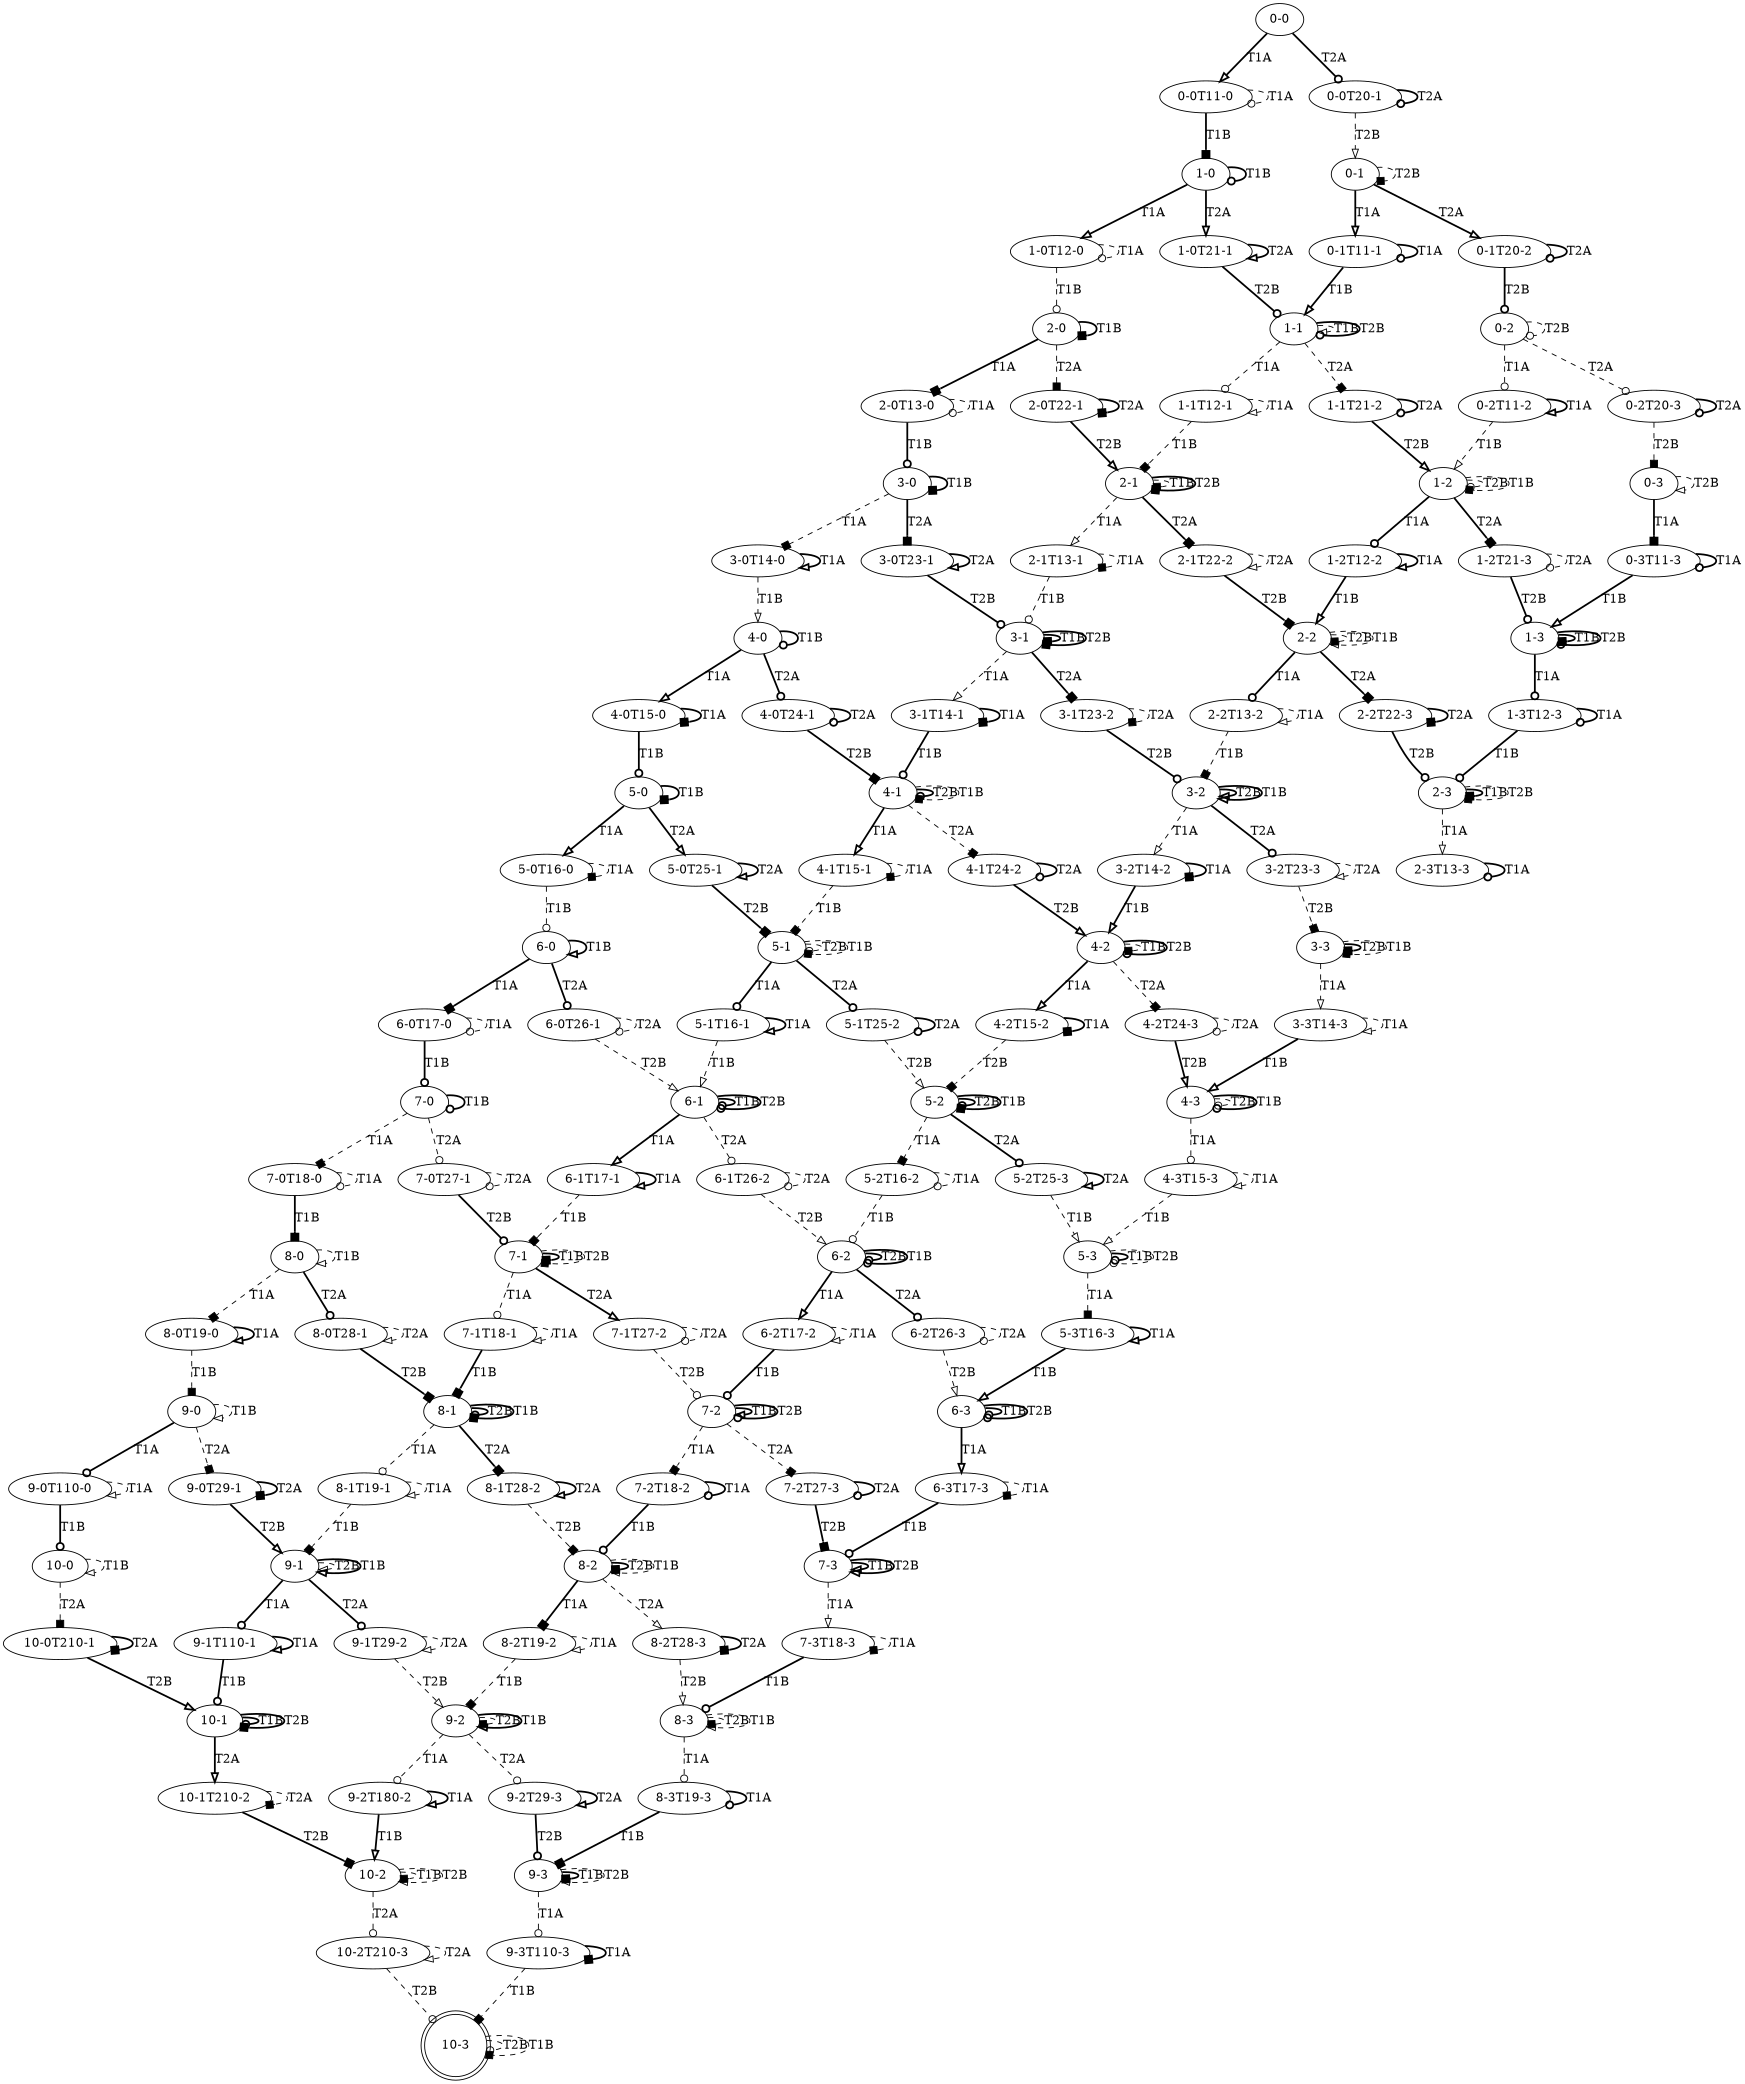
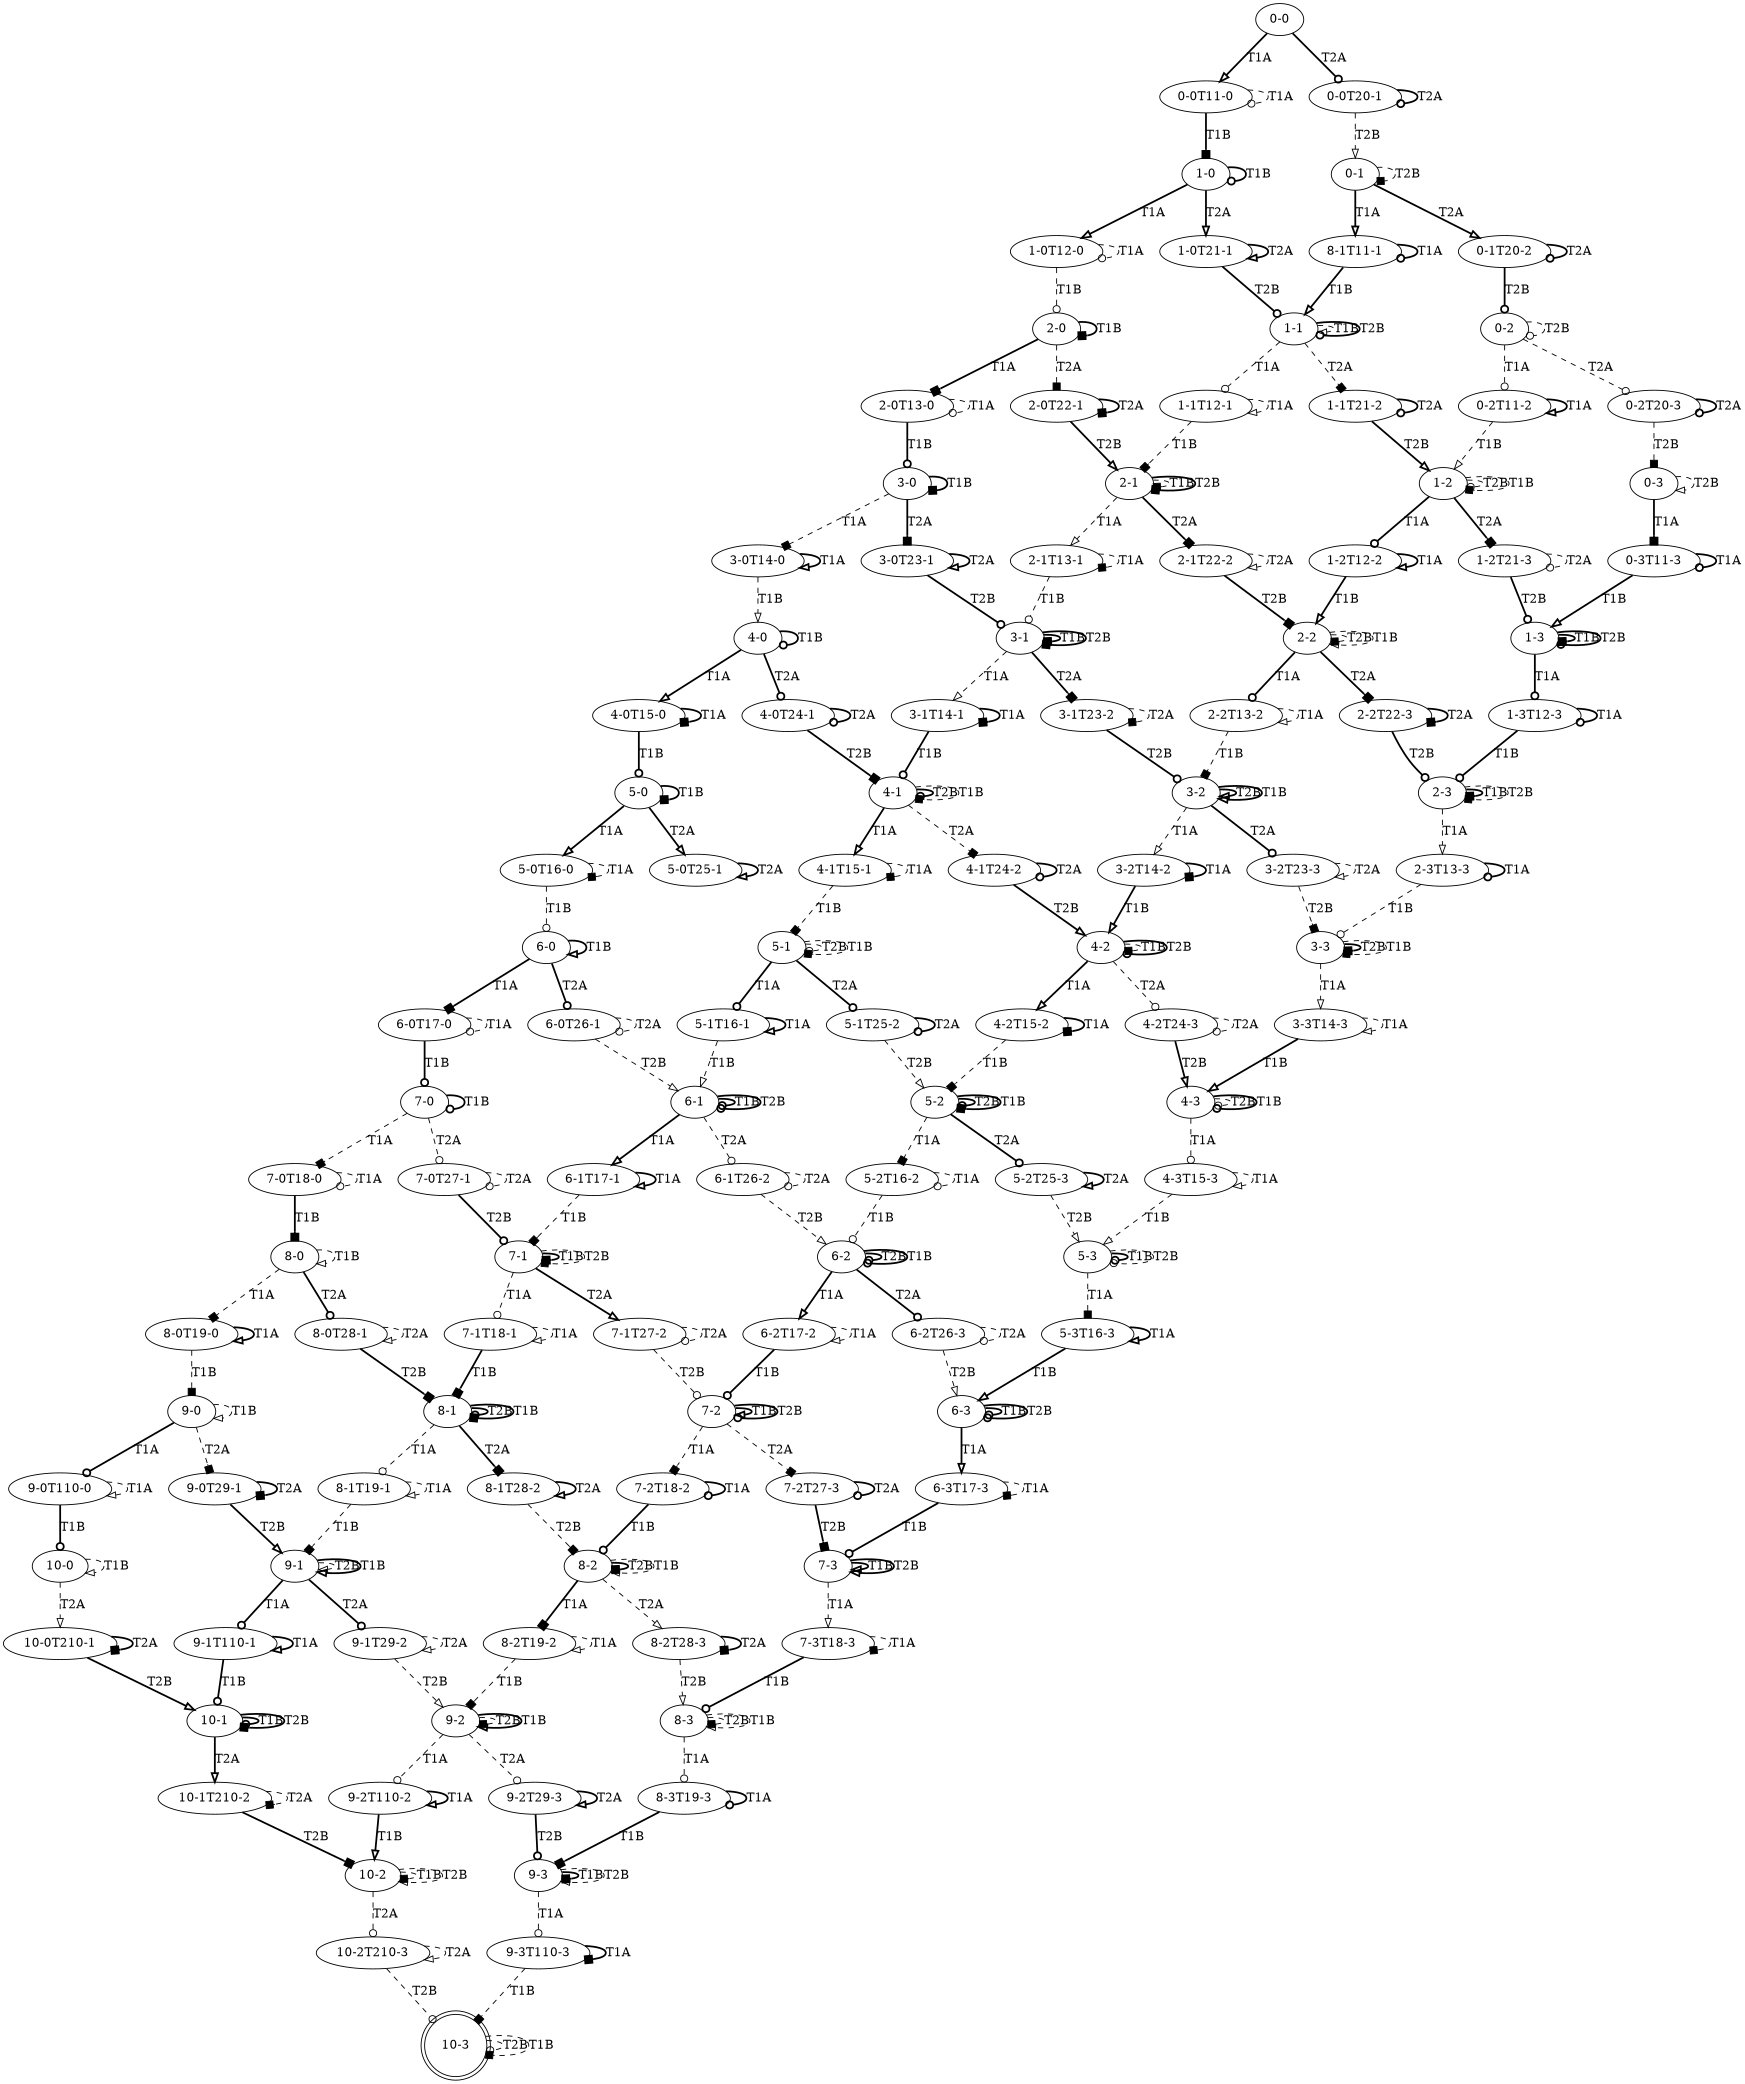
(1355, 252) -> (1355, 252)
(736, 907) -> none
none -> (1382, 908)
(1133, 983) -> (1133, 983)
(996, 1064) -> (996, 1064)
(1080, 1218) -> (1080, 1218)
(60, 1600) -> (60, 1600)
(380, 1798) -> (380, 1798)
